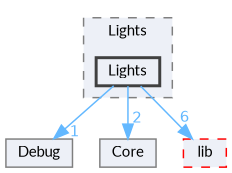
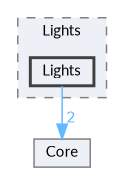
(39, 153) -> none
(205, 153) -> none
